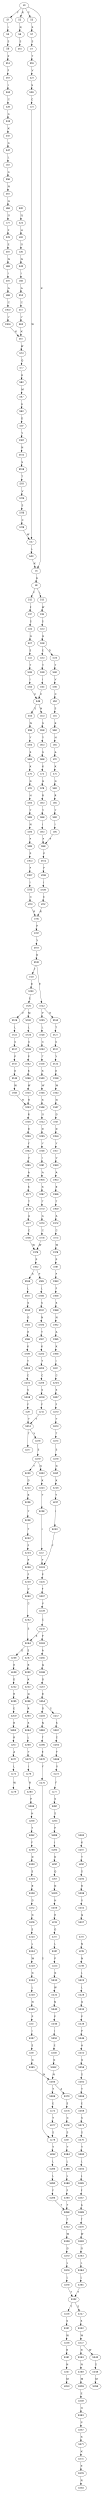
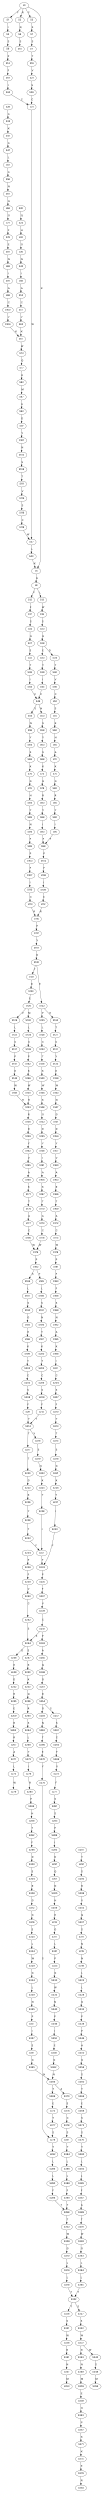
(8, 99) -> (19, 99)
(33, 1466) -> (28, 1461)
(28, 1545) -> (34, 1545)
(81, 1836) -> none
none -> (81, 1929)
